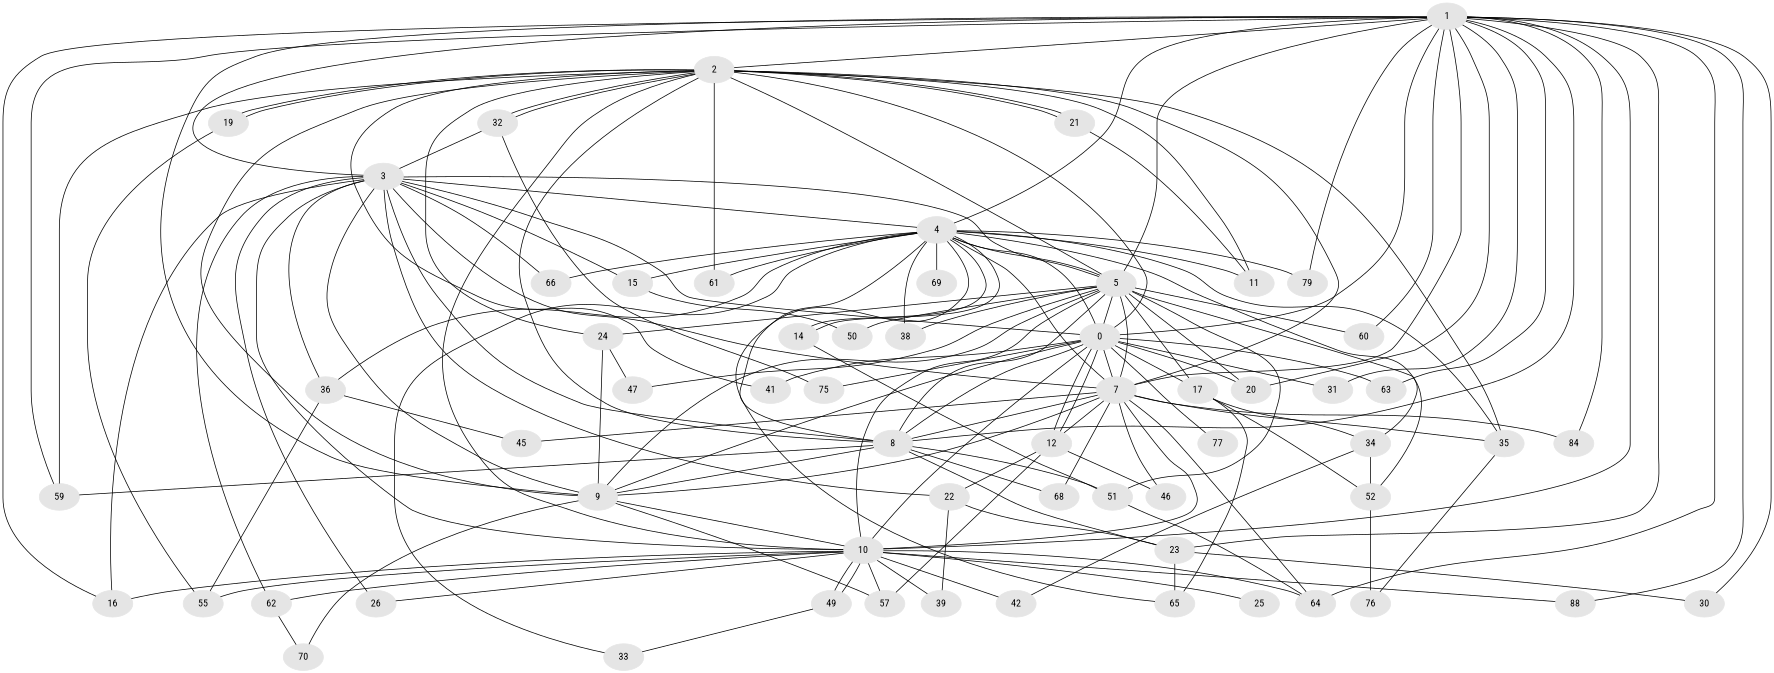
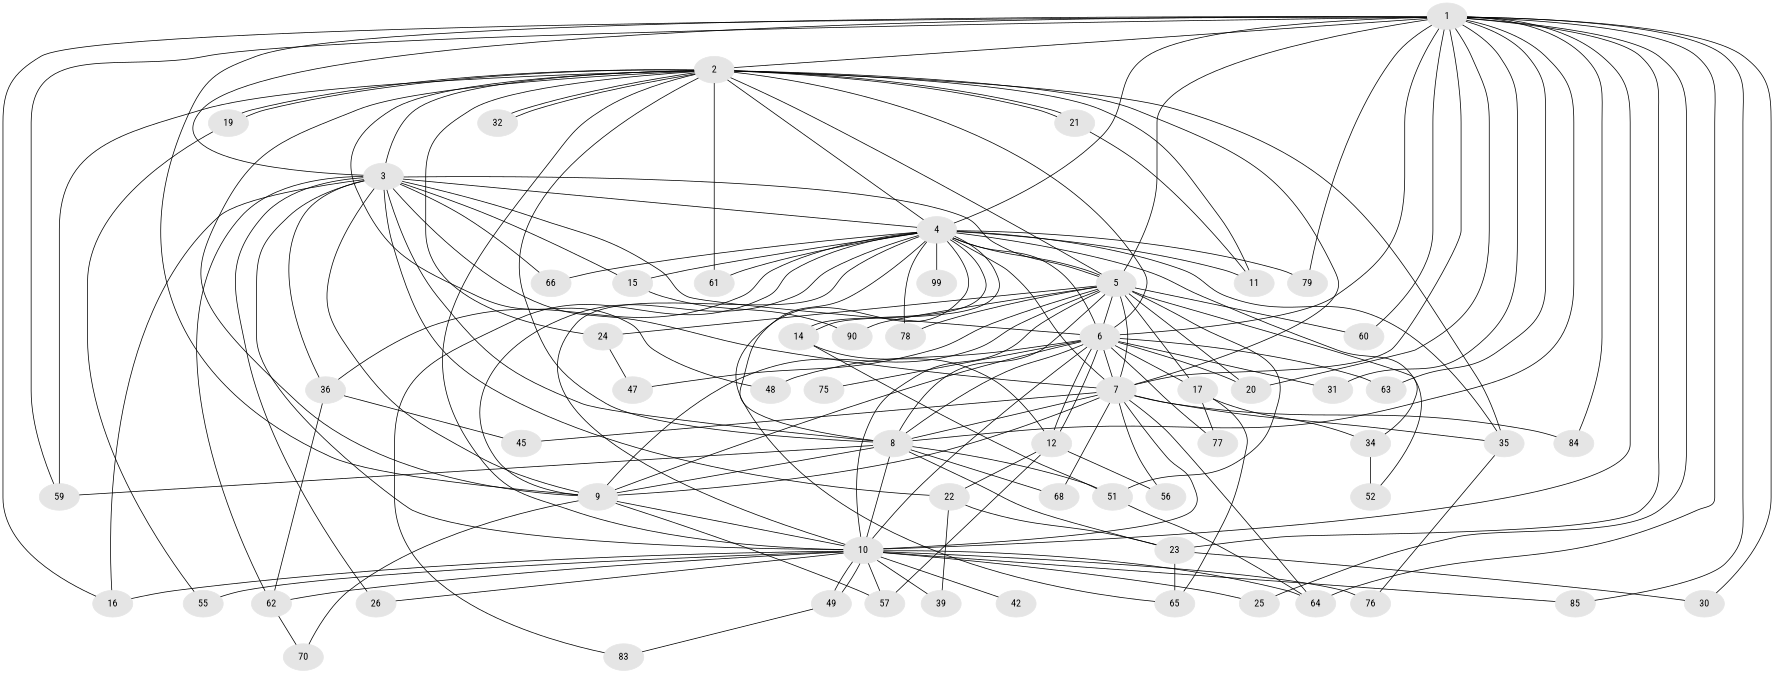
(441, 150) -> (446, 97)
none -> (826, 150)
(937, 283) -> (937, 283)
(609, 299) -> none
(852, 337) -> (852, 337)
(906, 337) -> (906, 337)
(1100, 337) -> (1100, 337)
none -> (569, 338)
none -> (1687, 383)
(771, 390) -> (771, 390)
(600, 417) -> (565, 318)
(1084, 417) -> (1000, 384)
(1286, 441) -> (1208, 417)
(264, 497) -> (299, 497)
none -> (878, 497)
(1166, 497) -> (1166, 497)
(1190, 518) -> none
(1371, 550) -> (1120, 565)
(1575, 604) -> (1575, 604)
(624, 657) -> (624, 657)
